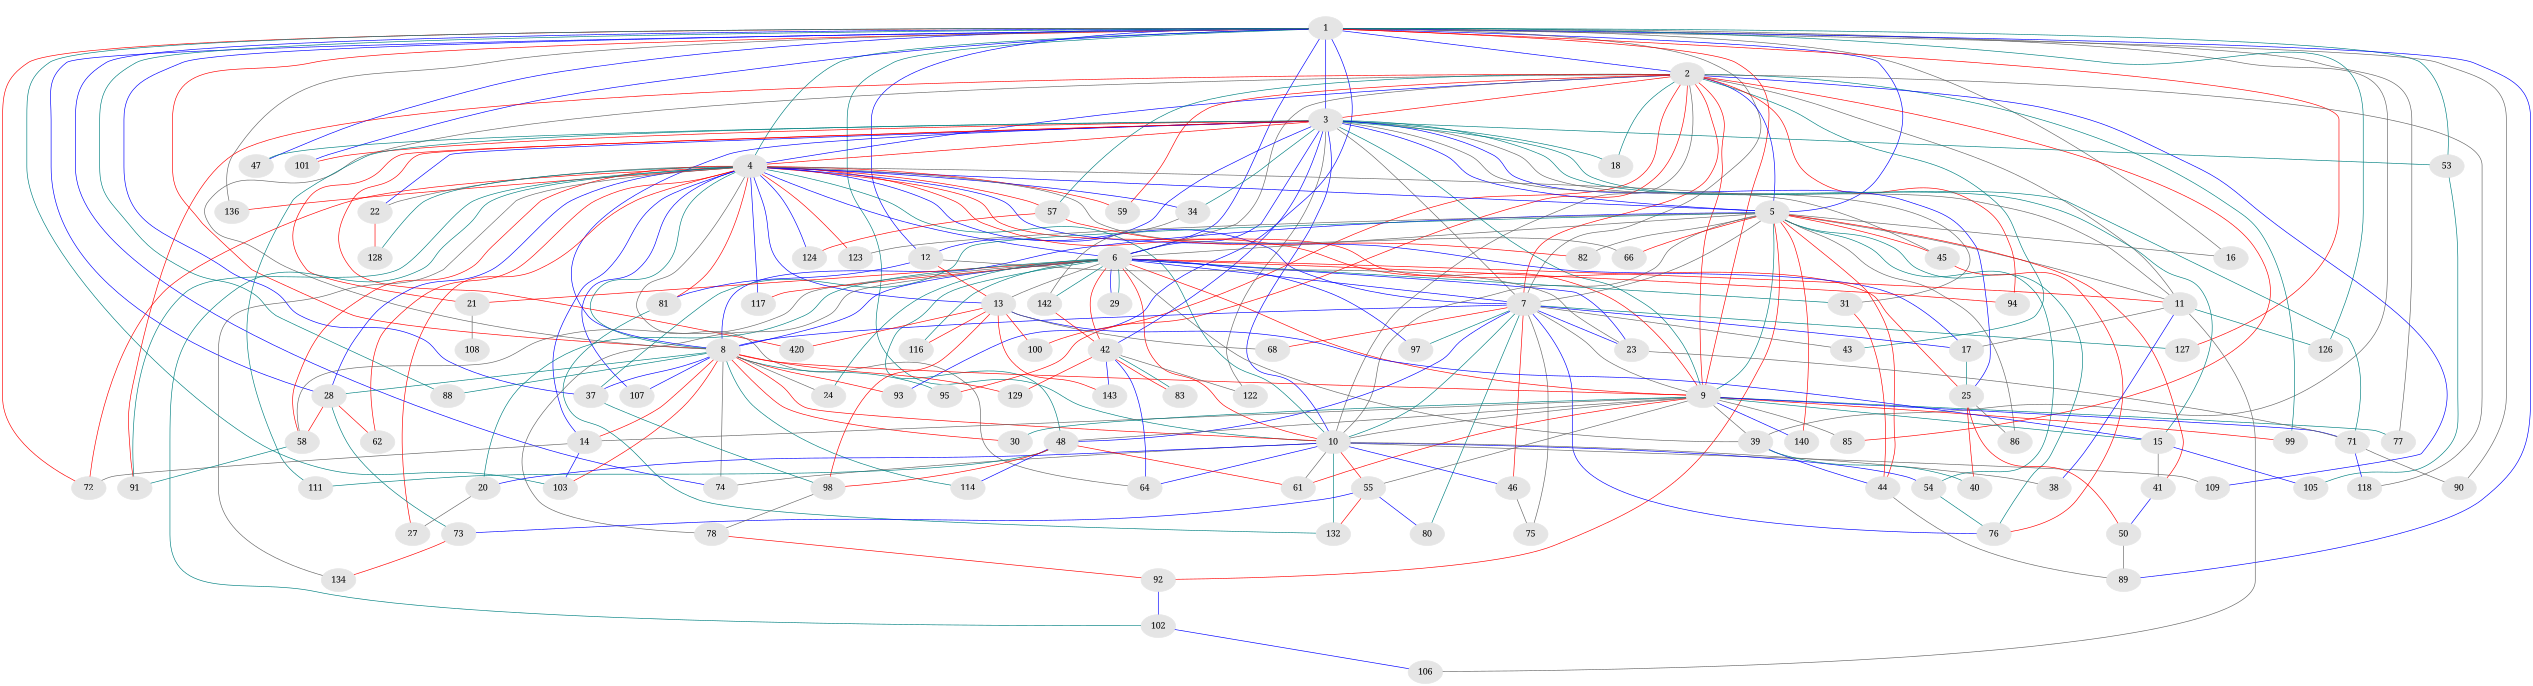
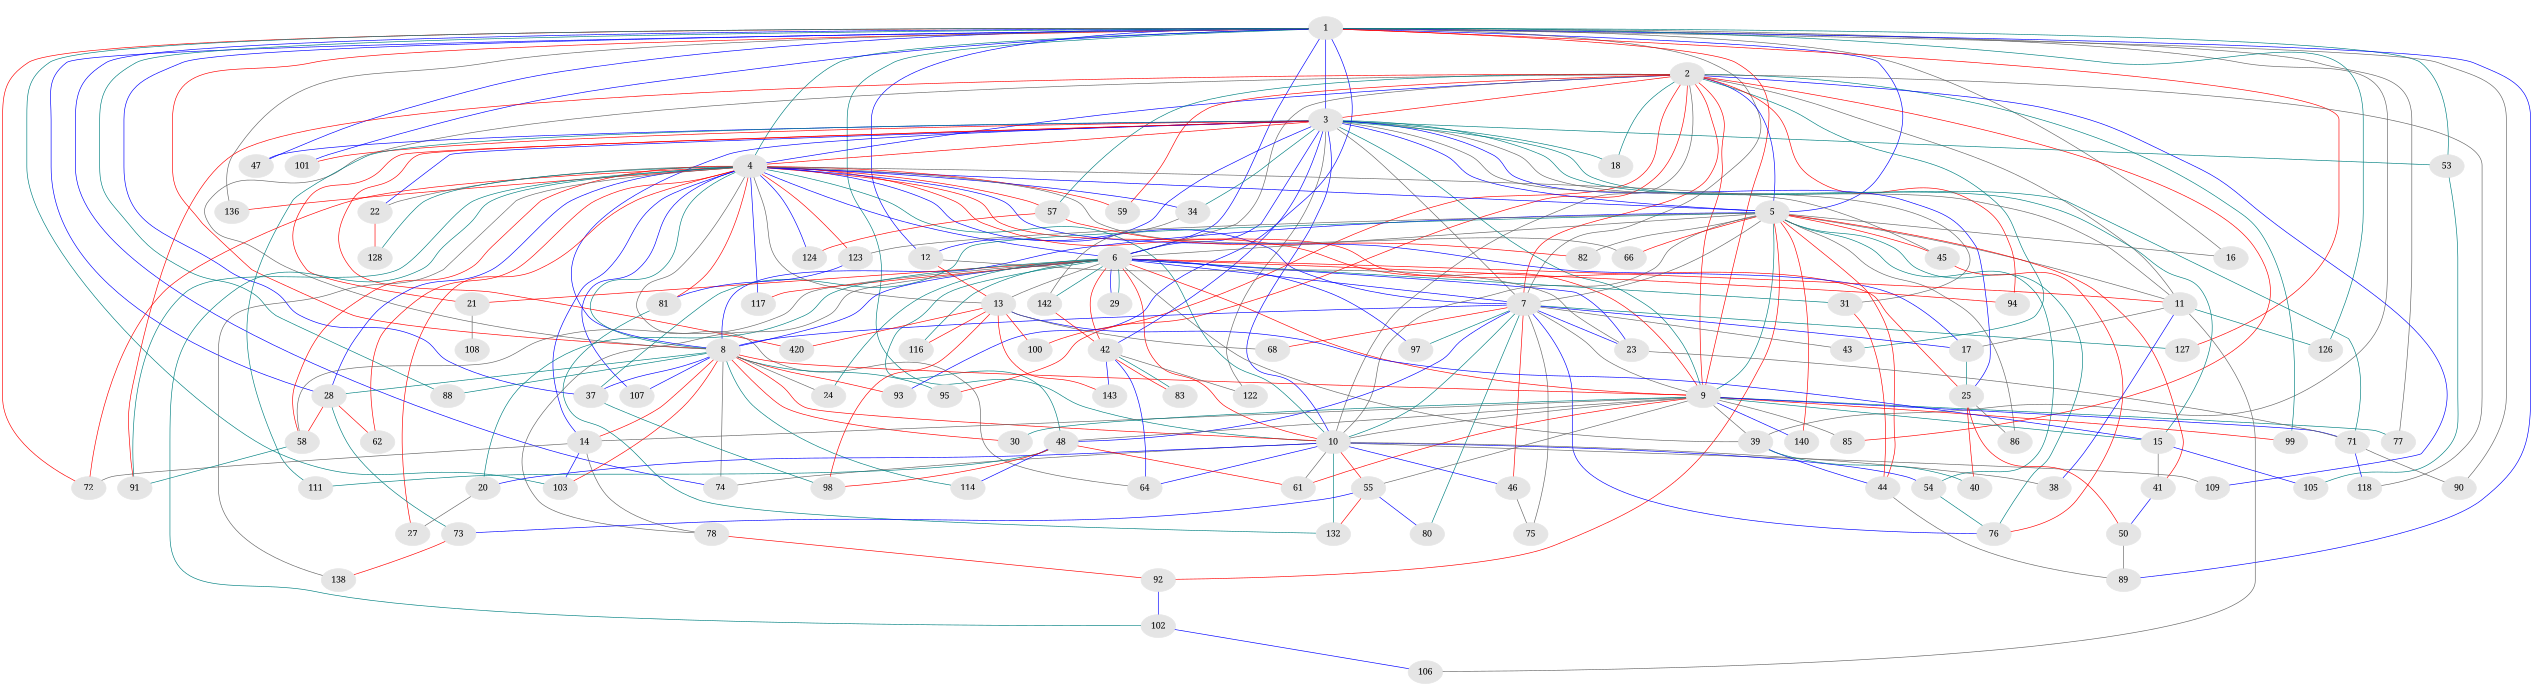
(1507, 51) -> none
(788, 129) -> (788, 129)
(793, 278) -> (760, 282)
(870, 294) -> (870, 294)
(1015, 396) -> none
(763, 514) -> (627, 511)
(339, 580) -> (339, 580)
